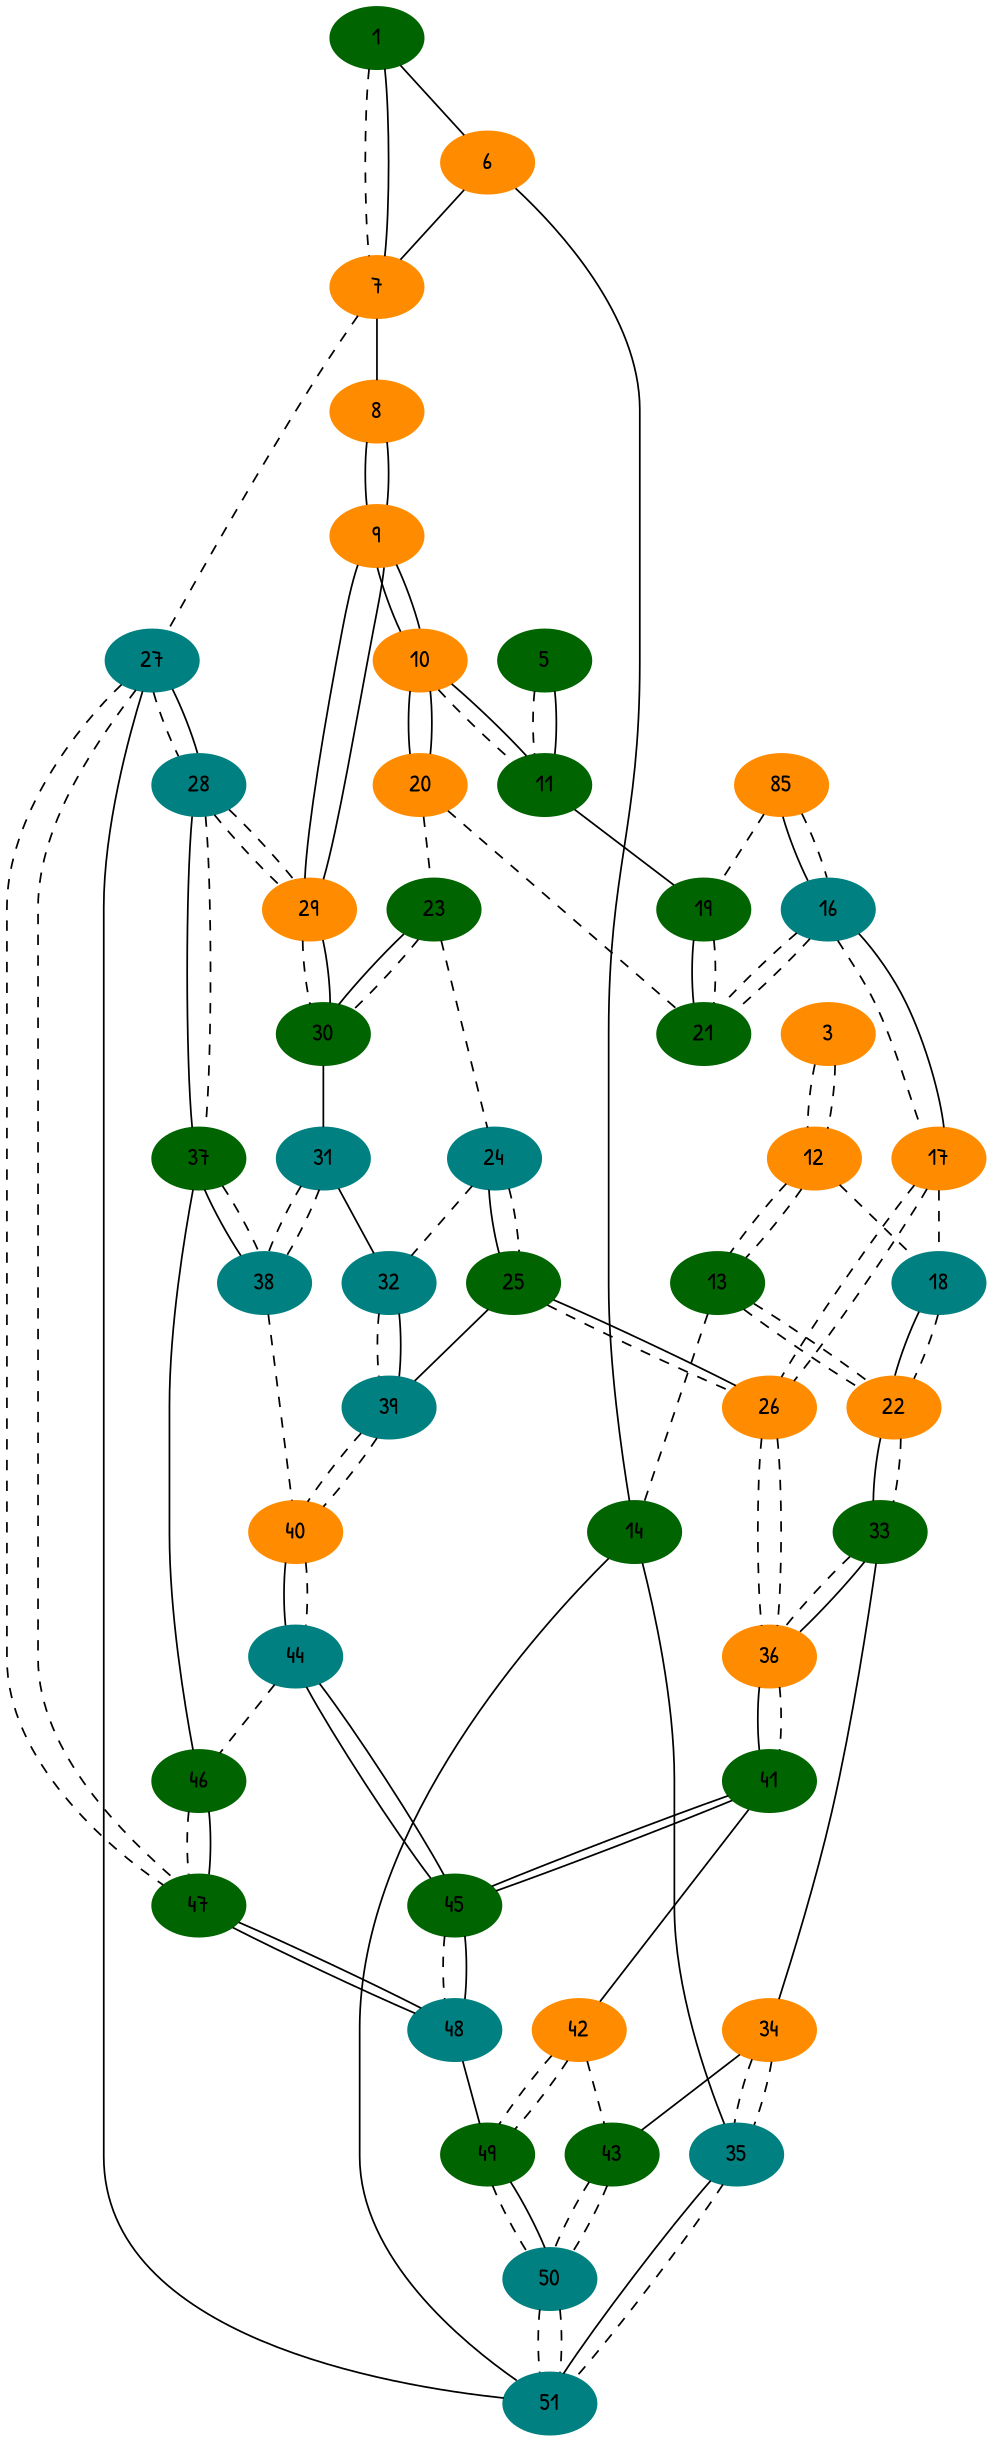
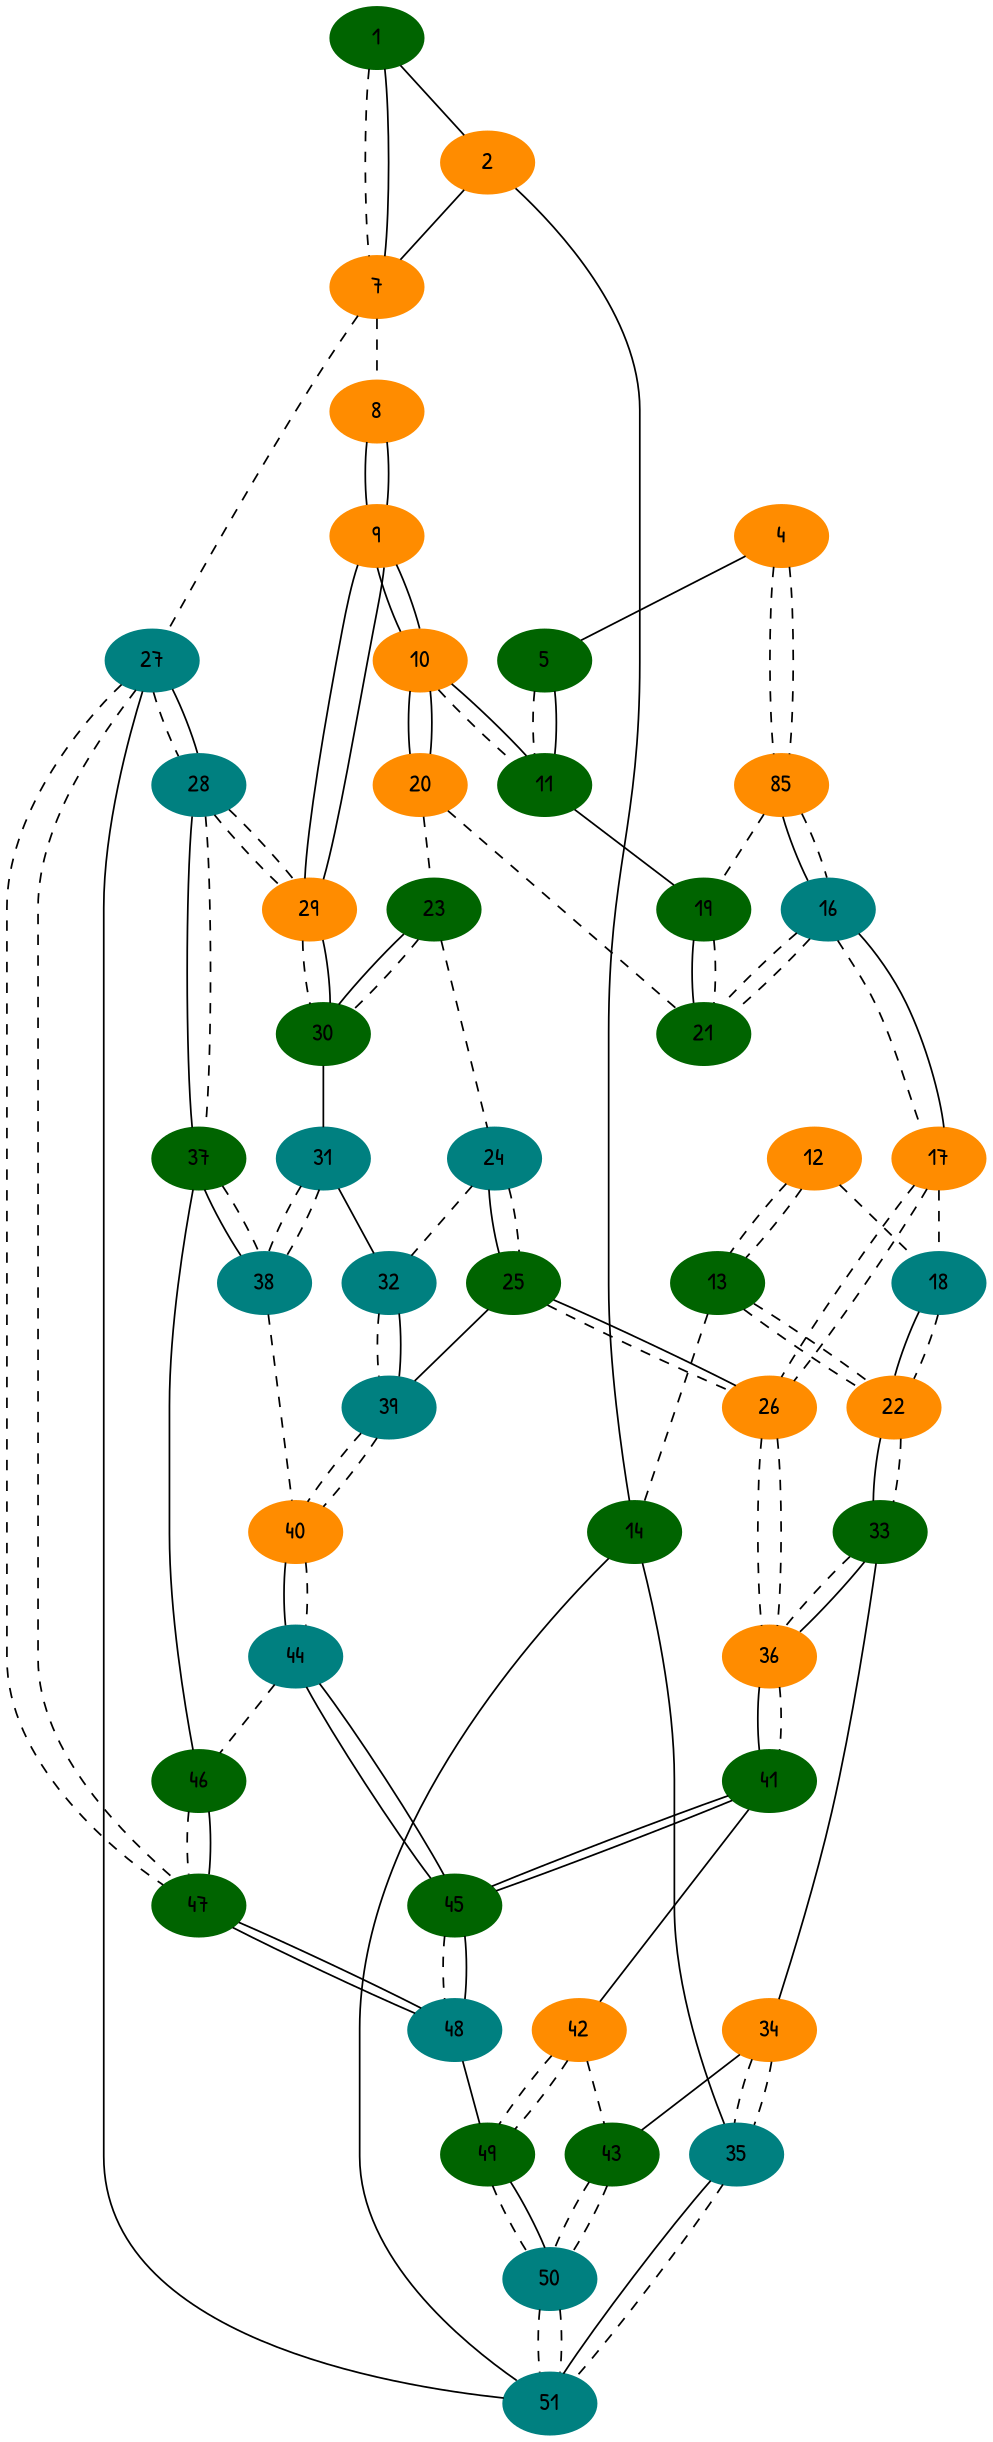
(488, 163) -> (488, 163)
(377, 349) -> (377, 349)
none -> (782, 536)
(828, 1034) -> none
